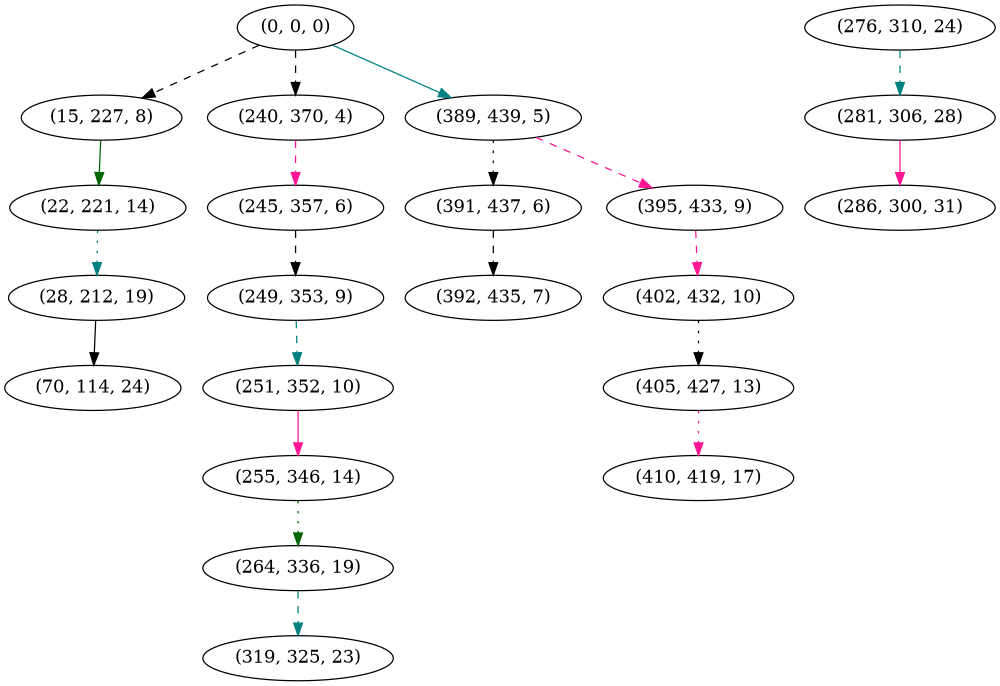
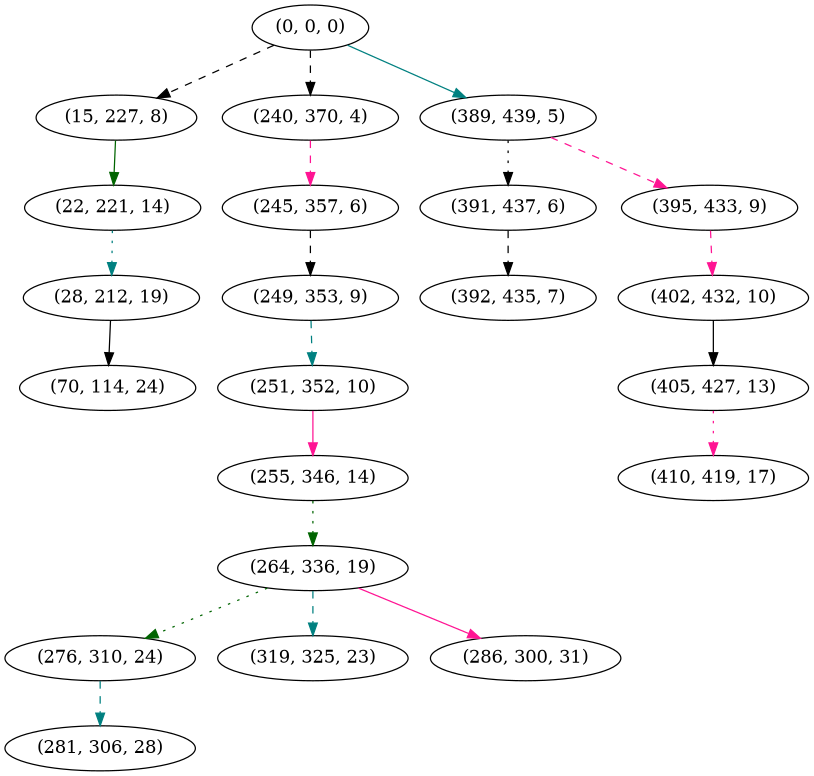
(900, 157) -> (414, 611)
(699, 337) -> (713, 337)
none -> (212, 611)
